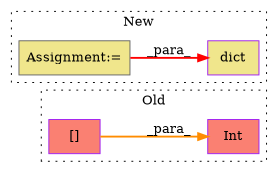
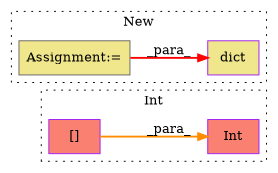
(154, 101) -> (154, 101)
